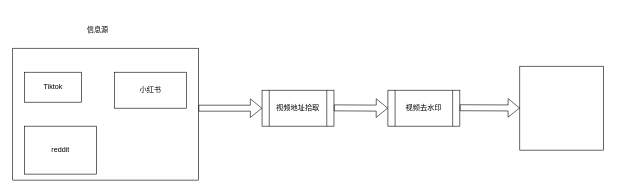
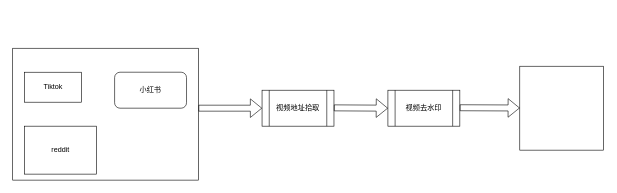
(97, 30) -> none
(150, 90) -> (150, 90)
